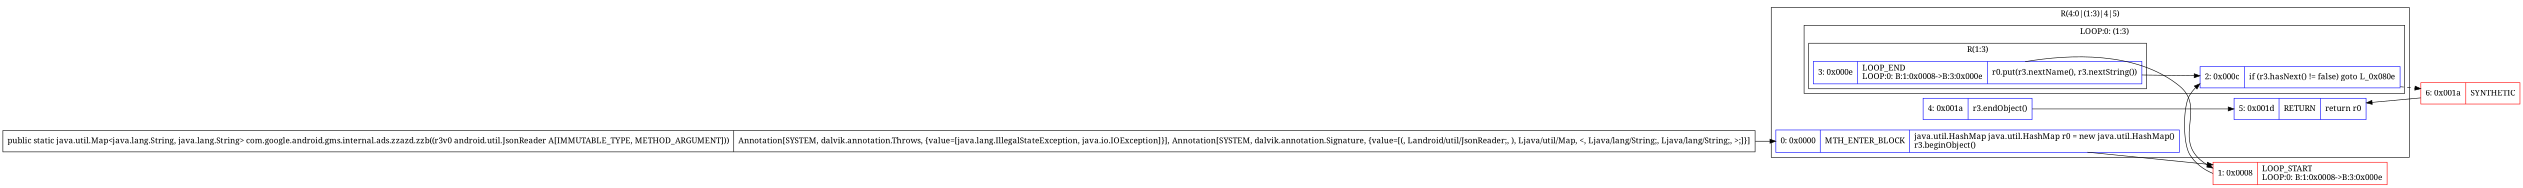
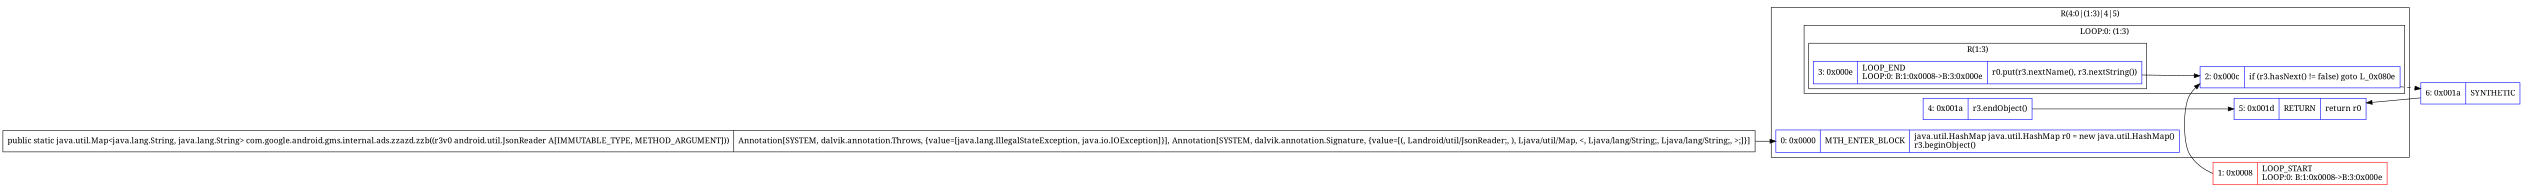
(2143, 66) -> none
(2470, 93) -> (2470, 93)
(2174, 161) -> none
